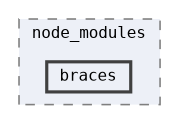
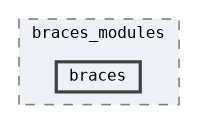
(90, 34) -> (99, 34)
